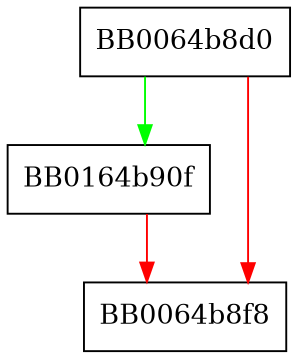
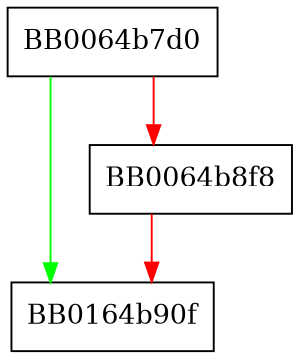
(185, 42) -> (113, 42)
(147, 238) -> (152, 238)
